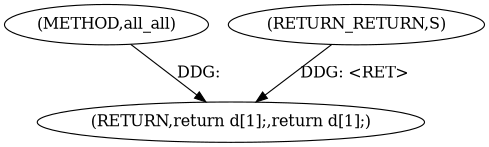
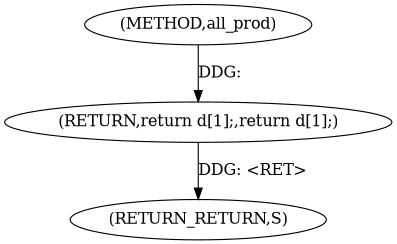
(106, 25) -> (198, 25)
(298, 70) -> (198, 165)
